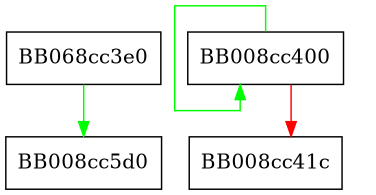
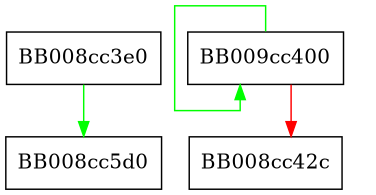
(84, 58) -> (84, 58)
(266, 58) -> (266, 58)
(266, 163) -> (266, 163)
